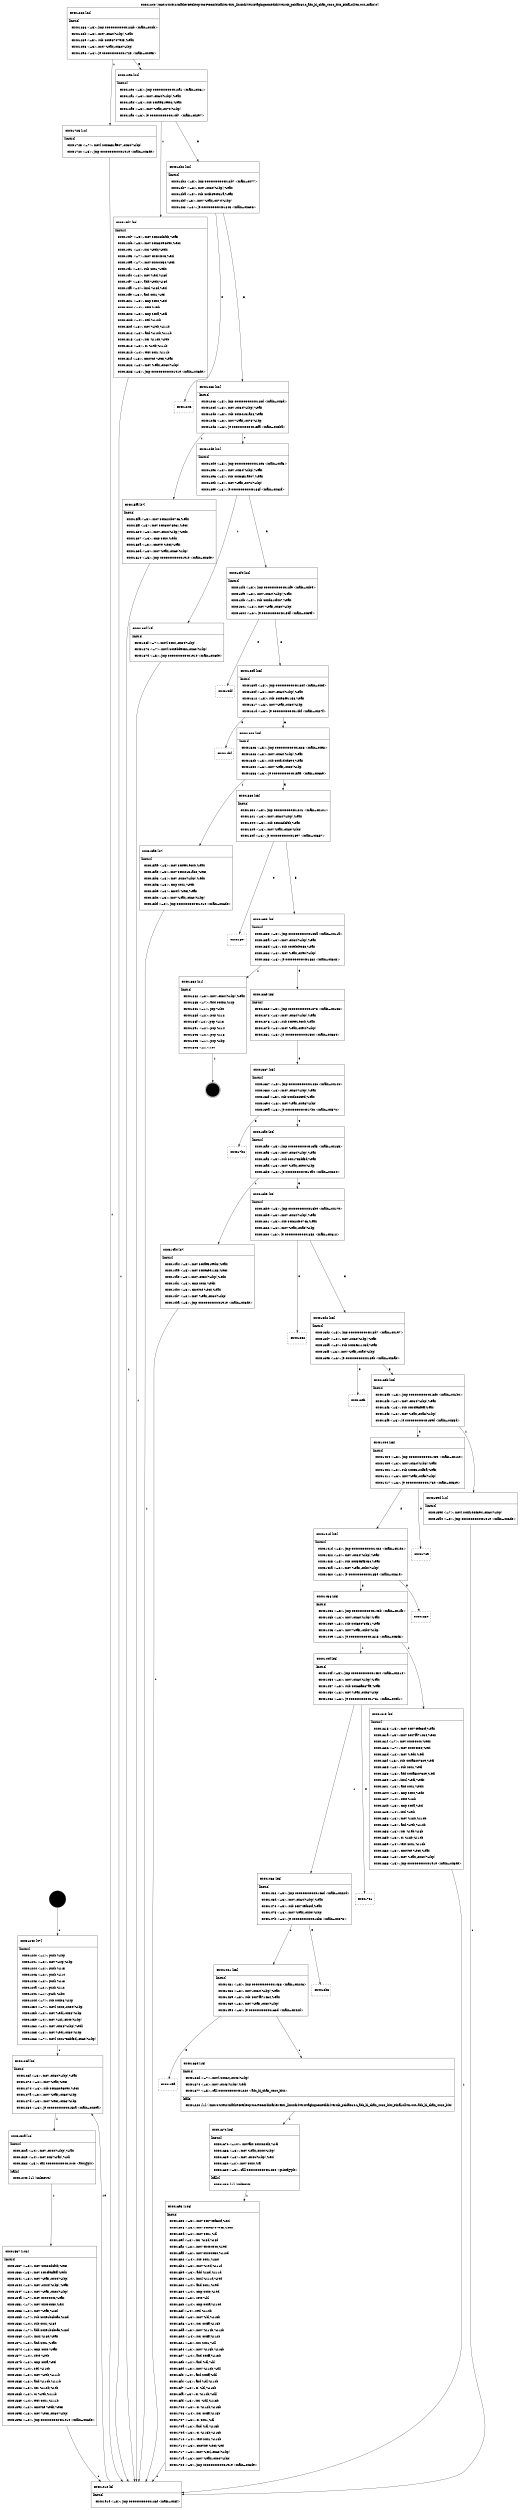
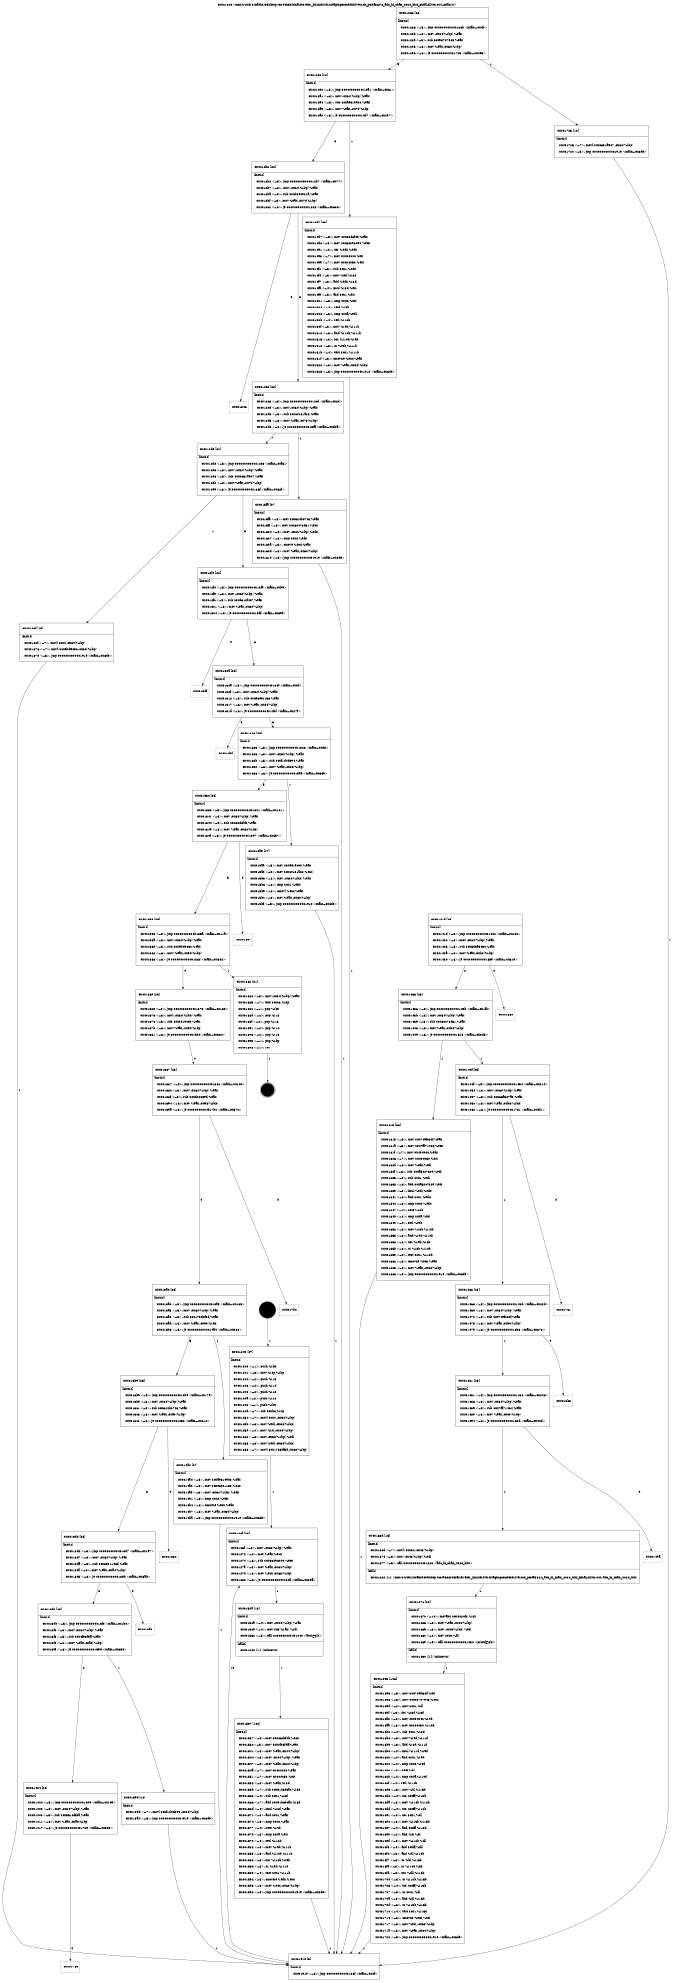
(390, 1508) -> none
